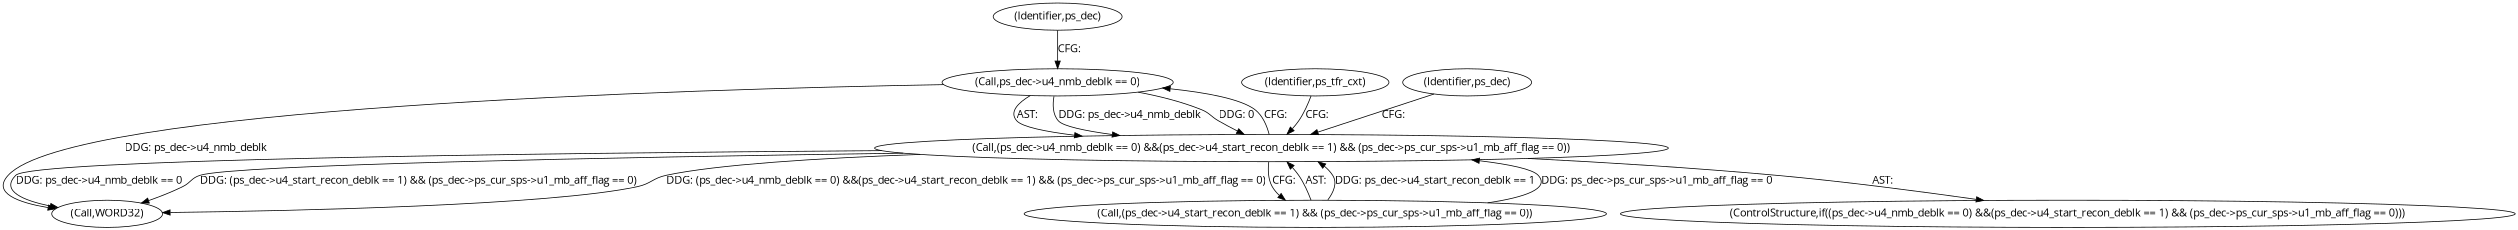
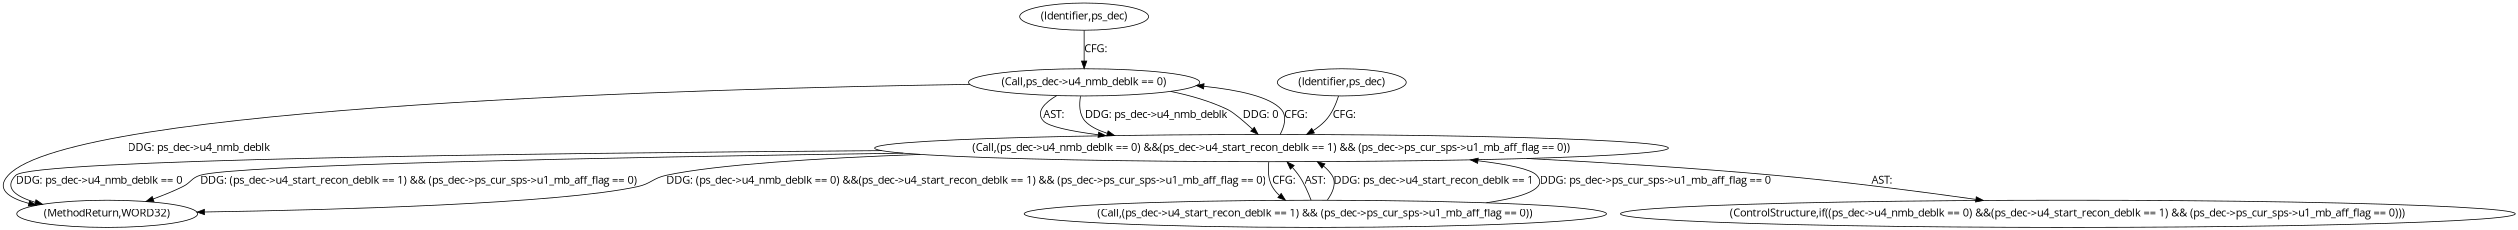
(1315, 82) -> none
(107, 214) -> (107, 214)
